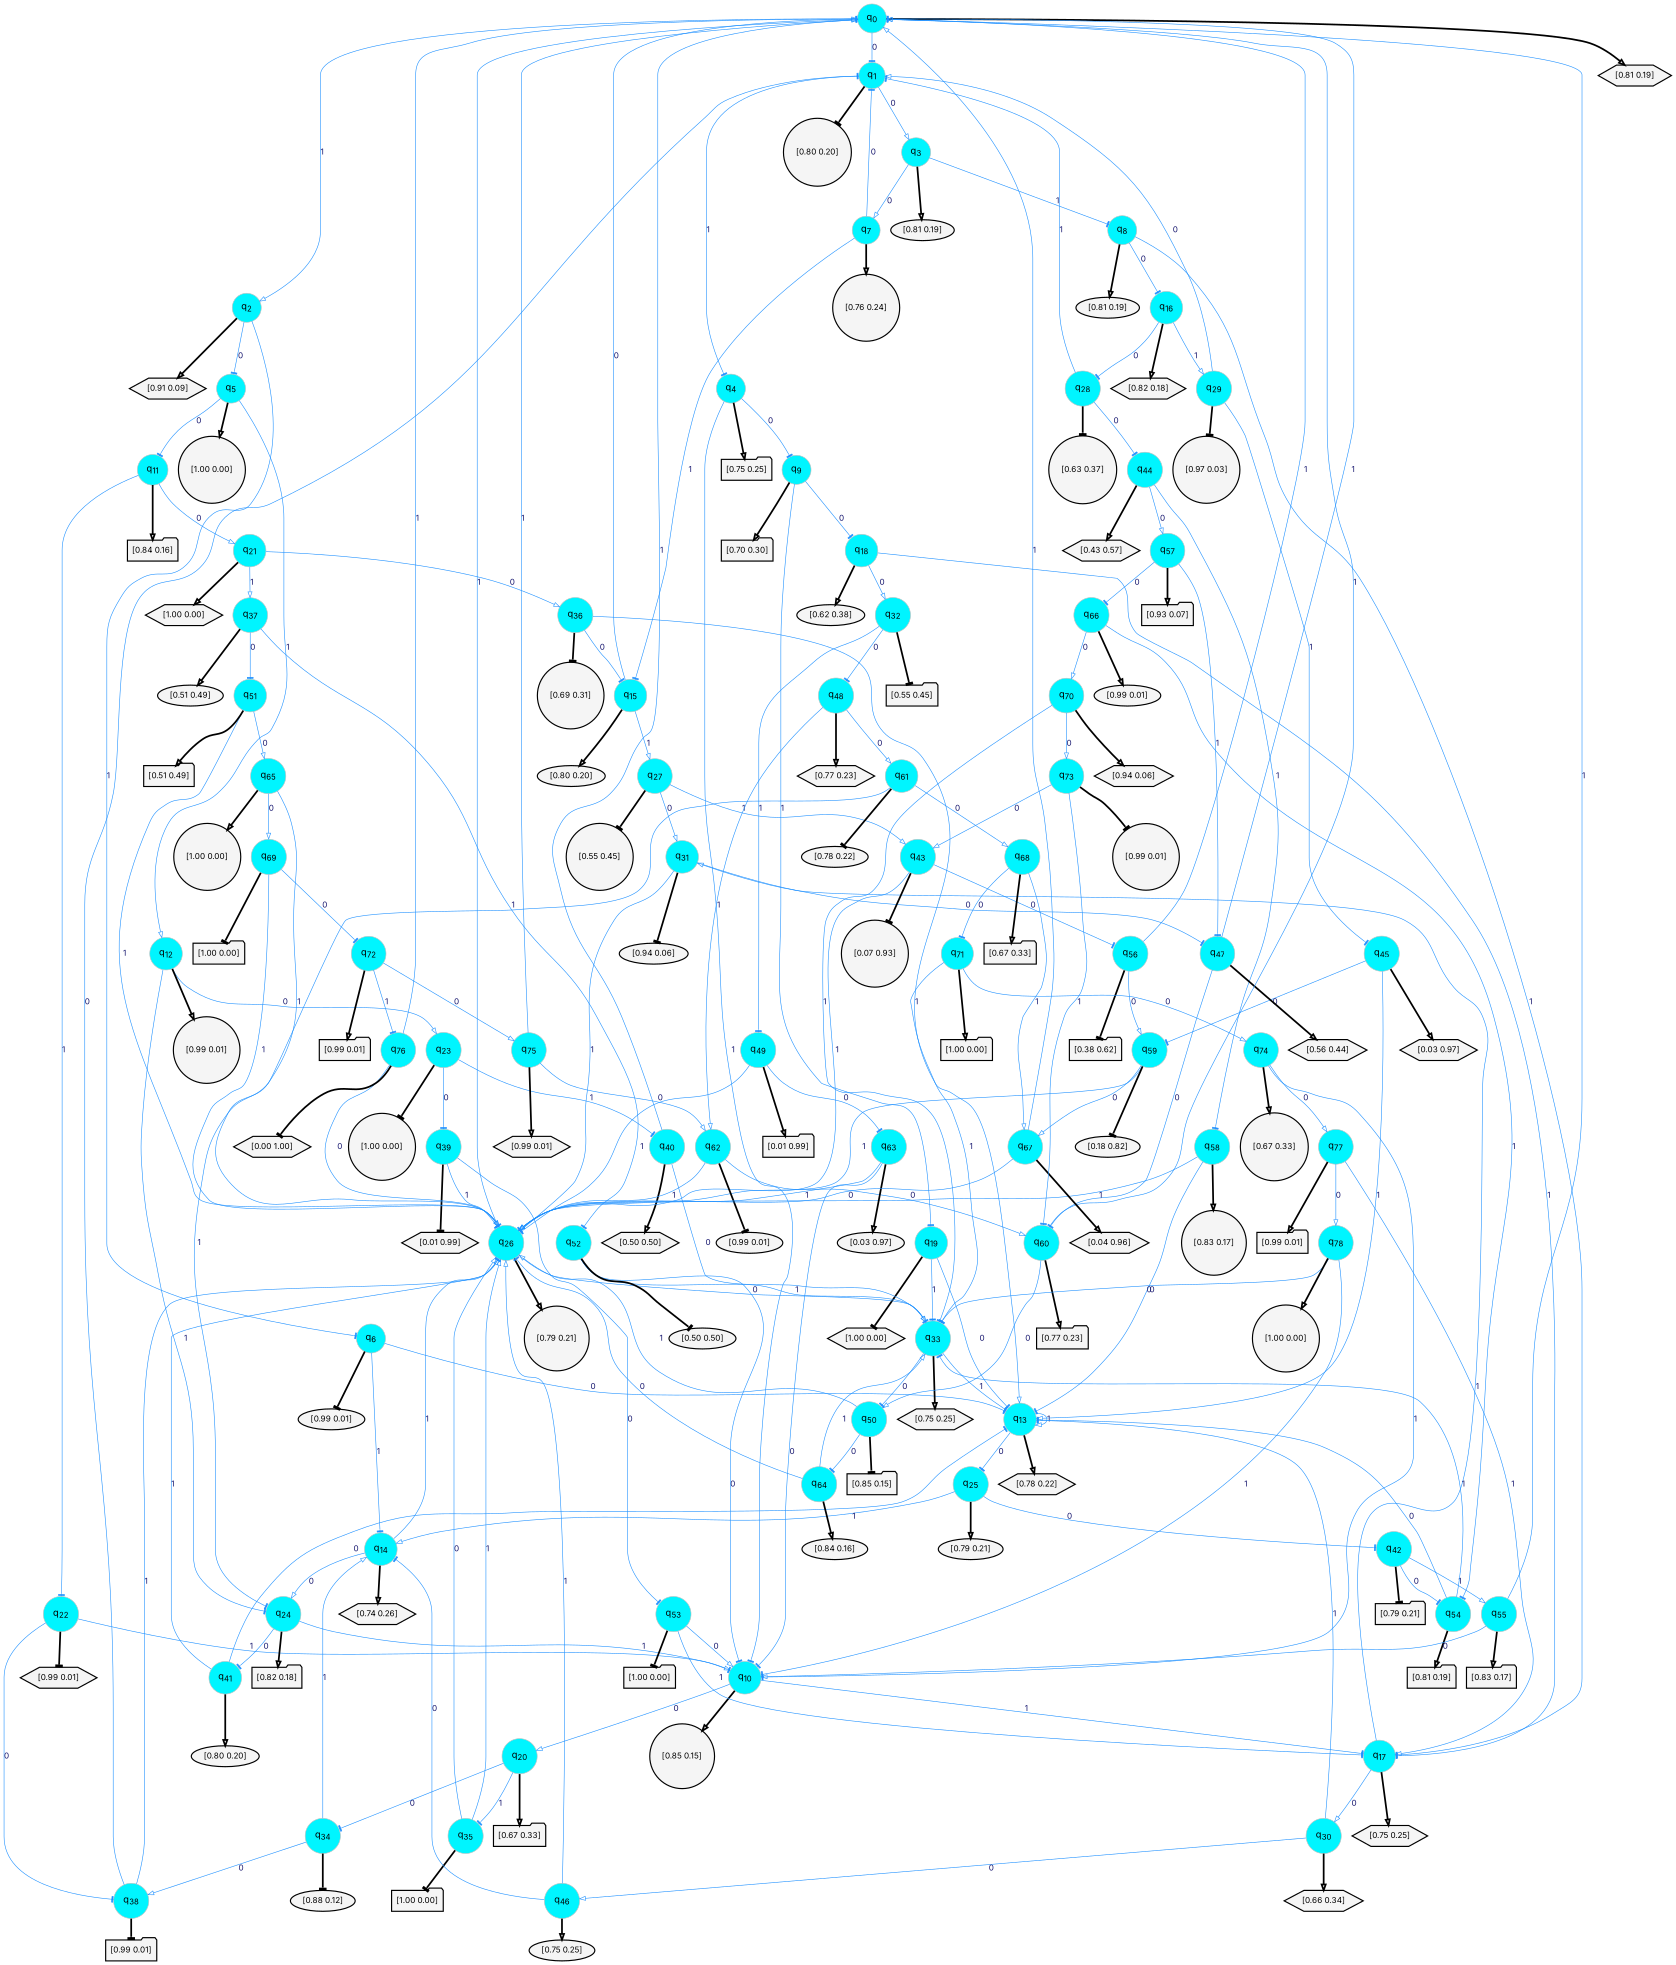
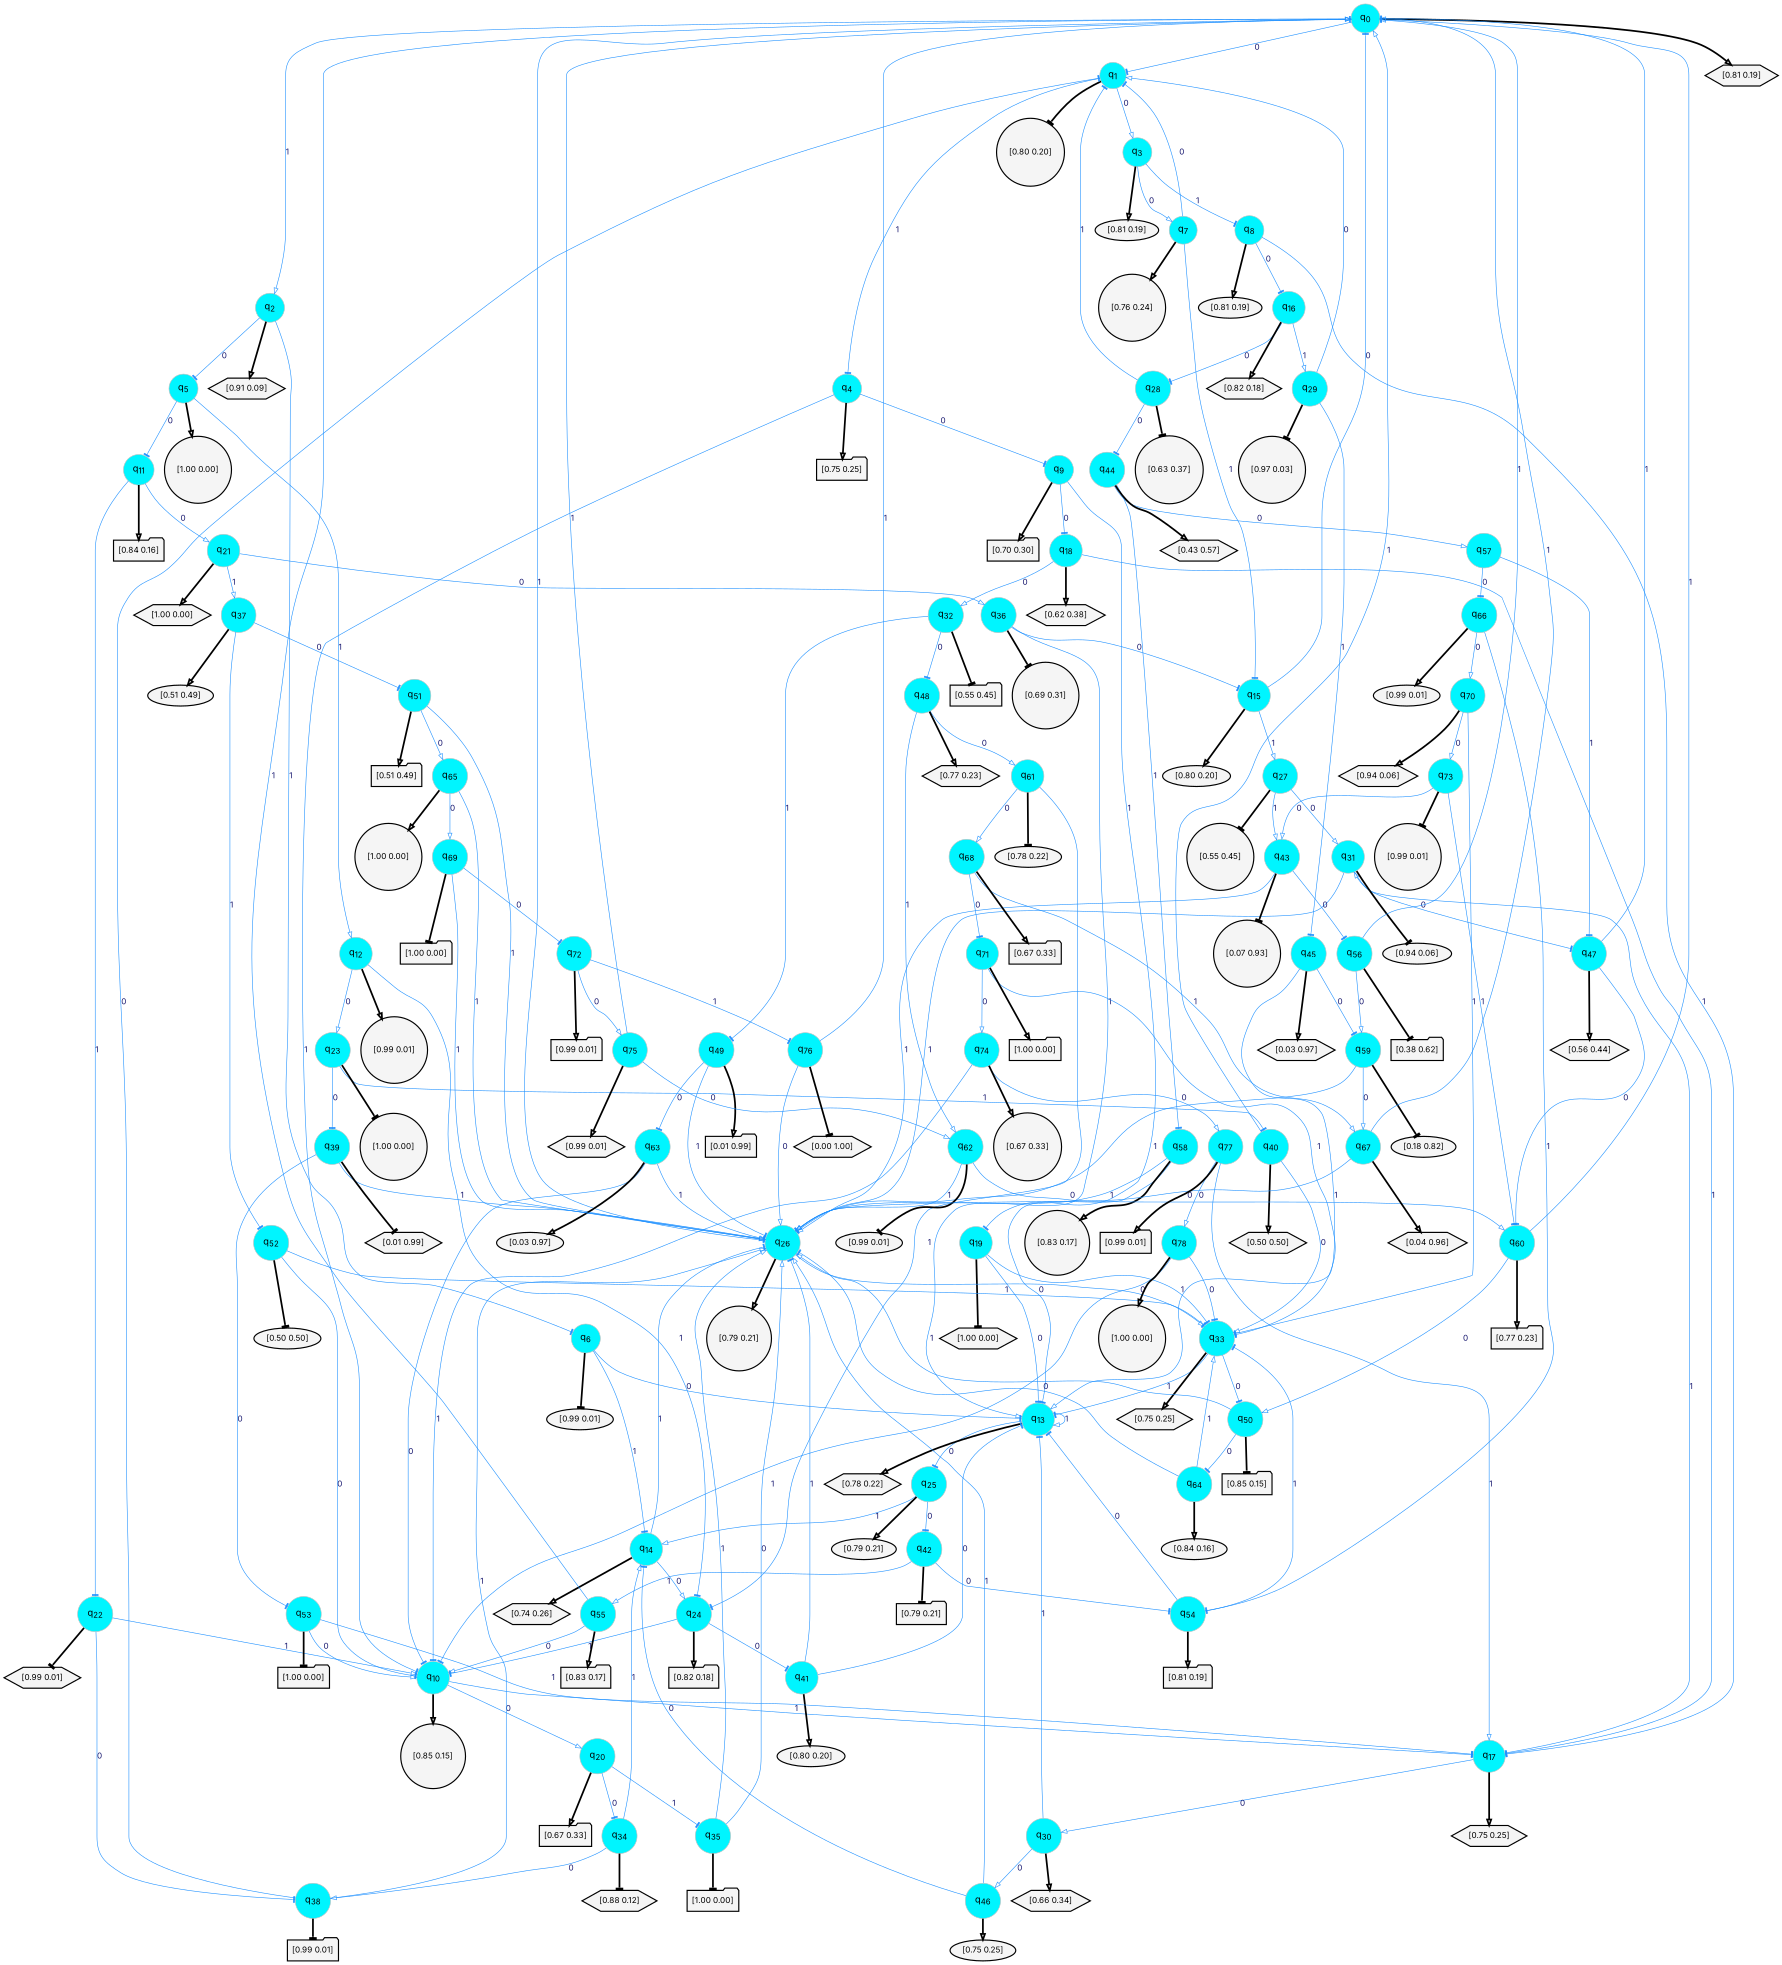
(831, 615) -> (1066, 615)
(1167, 615) -> none
(323, 1901) -> (619, 1901)
